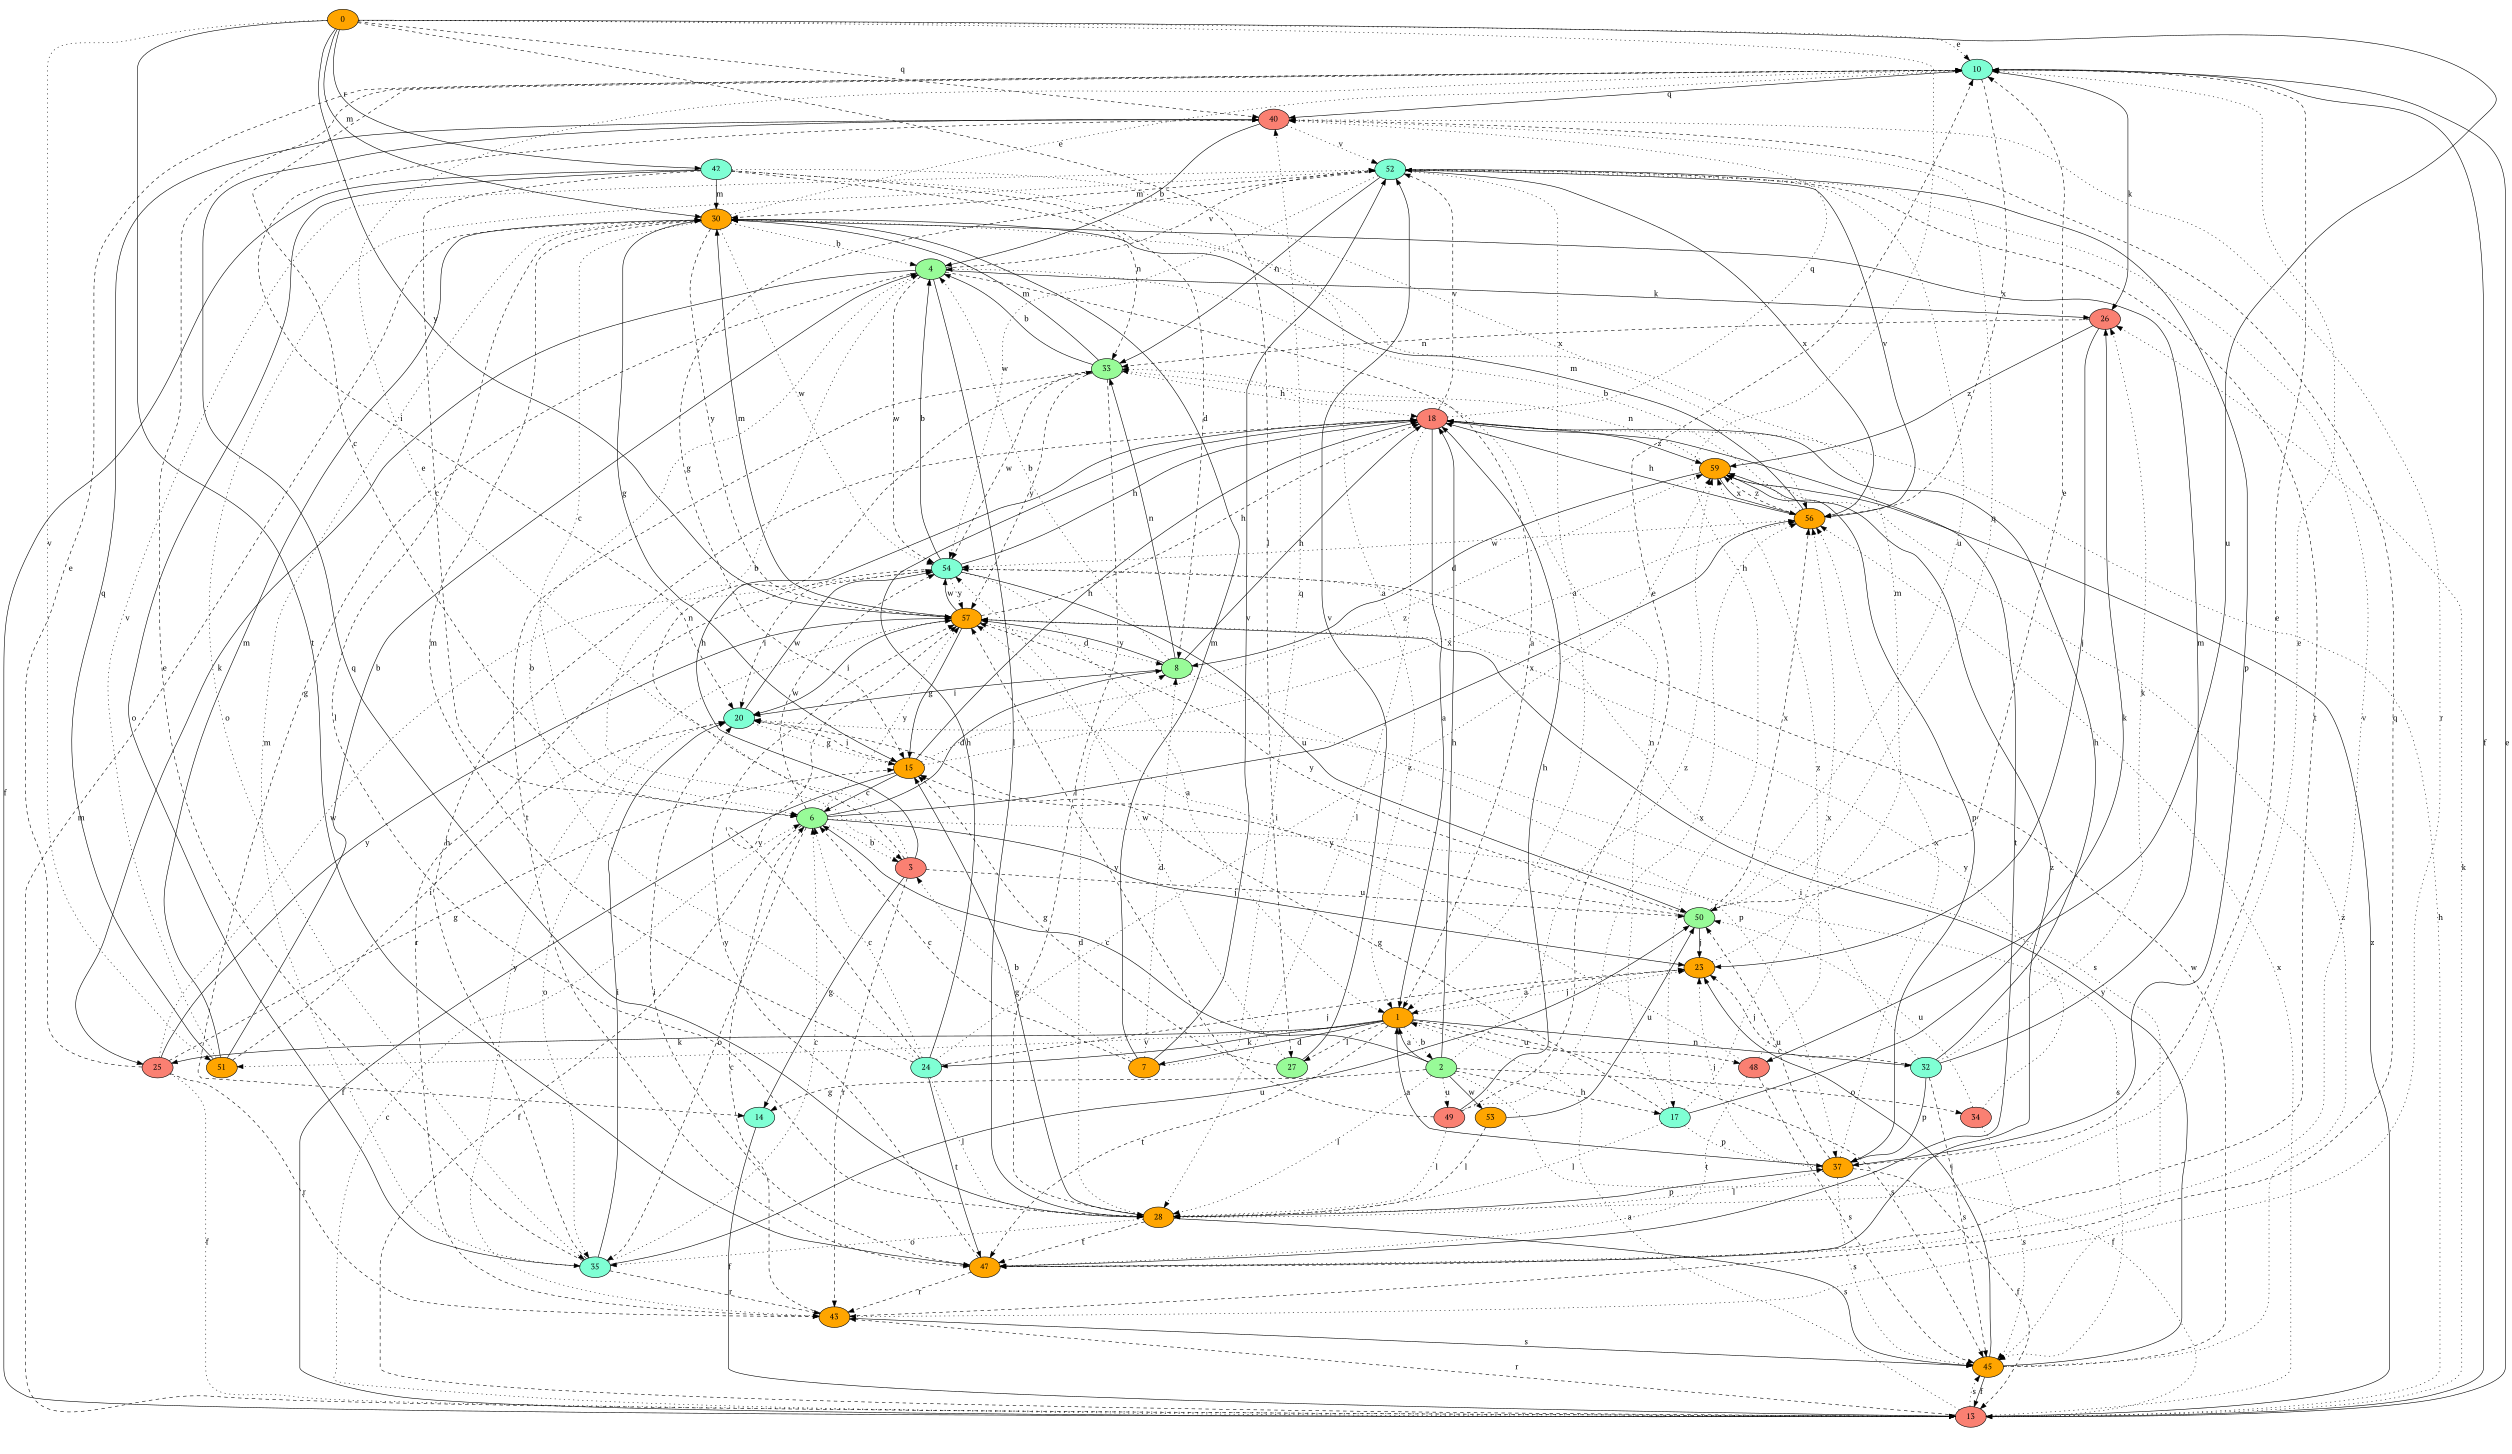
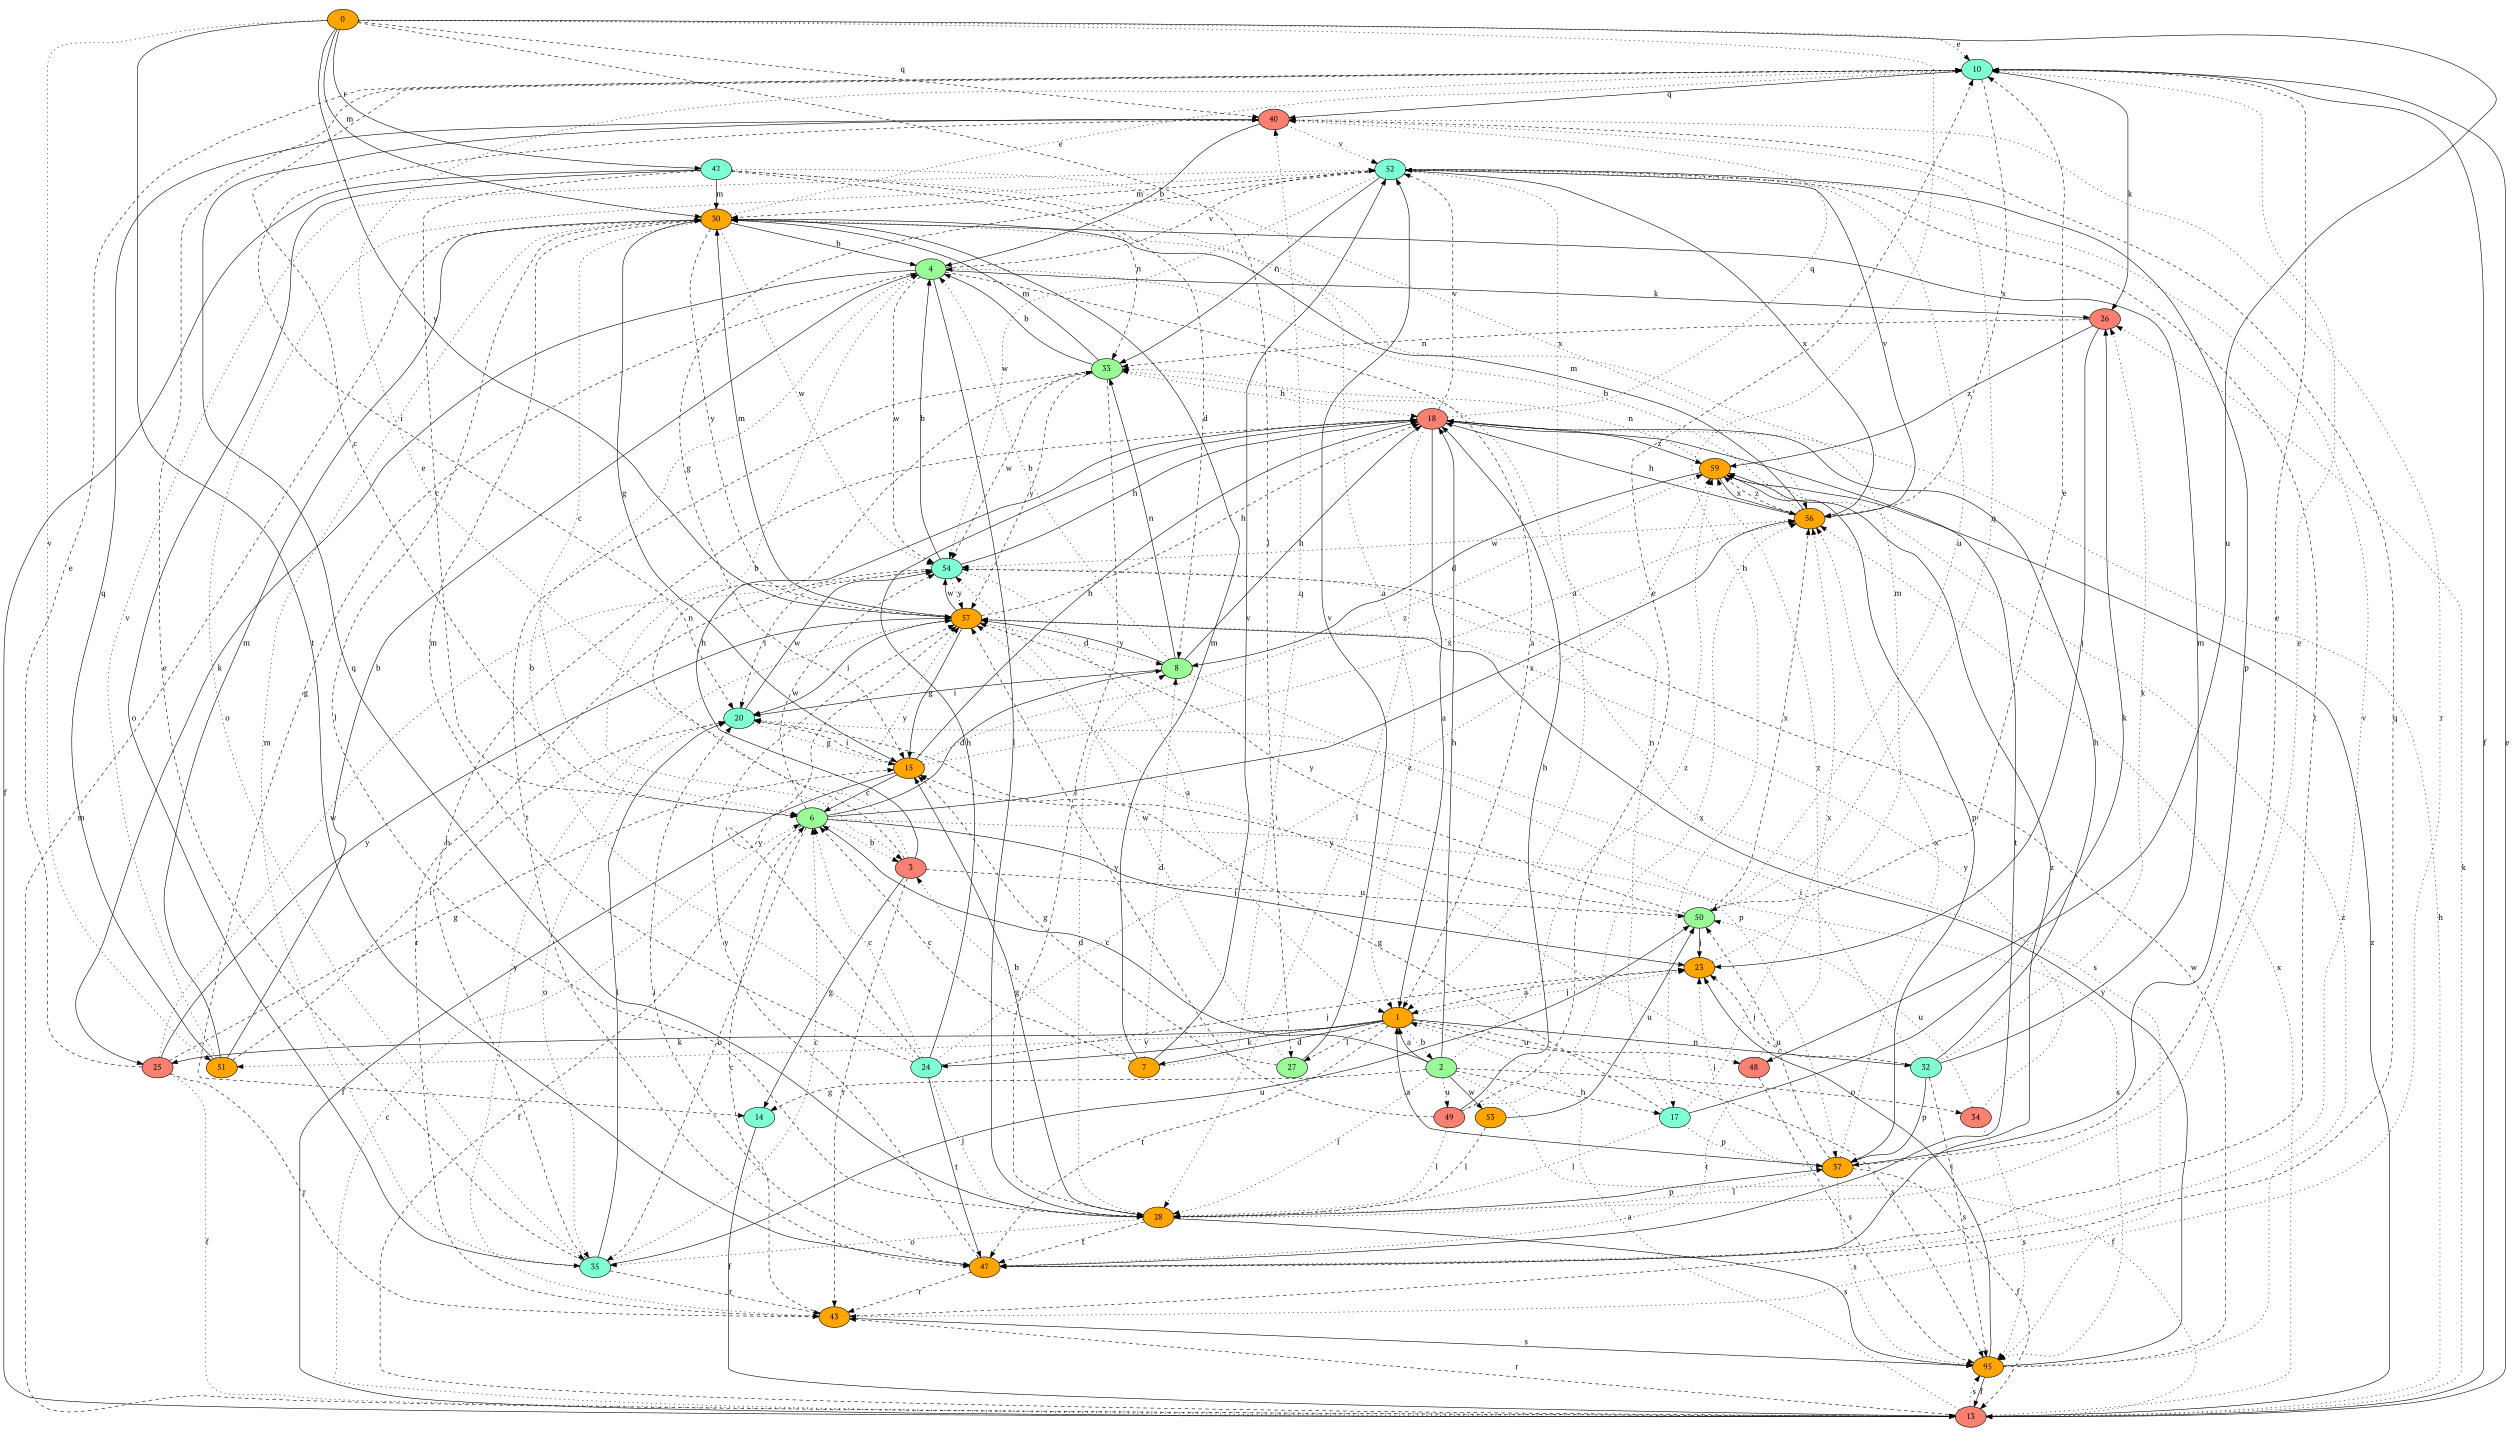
(821, 244) -> (821, 244)
(1311, 756) -> none
(1988, 1367) -> (1988, 1367)
